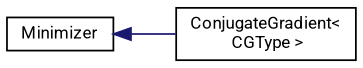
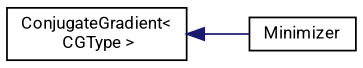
(153, 34) -> (227, 34)
